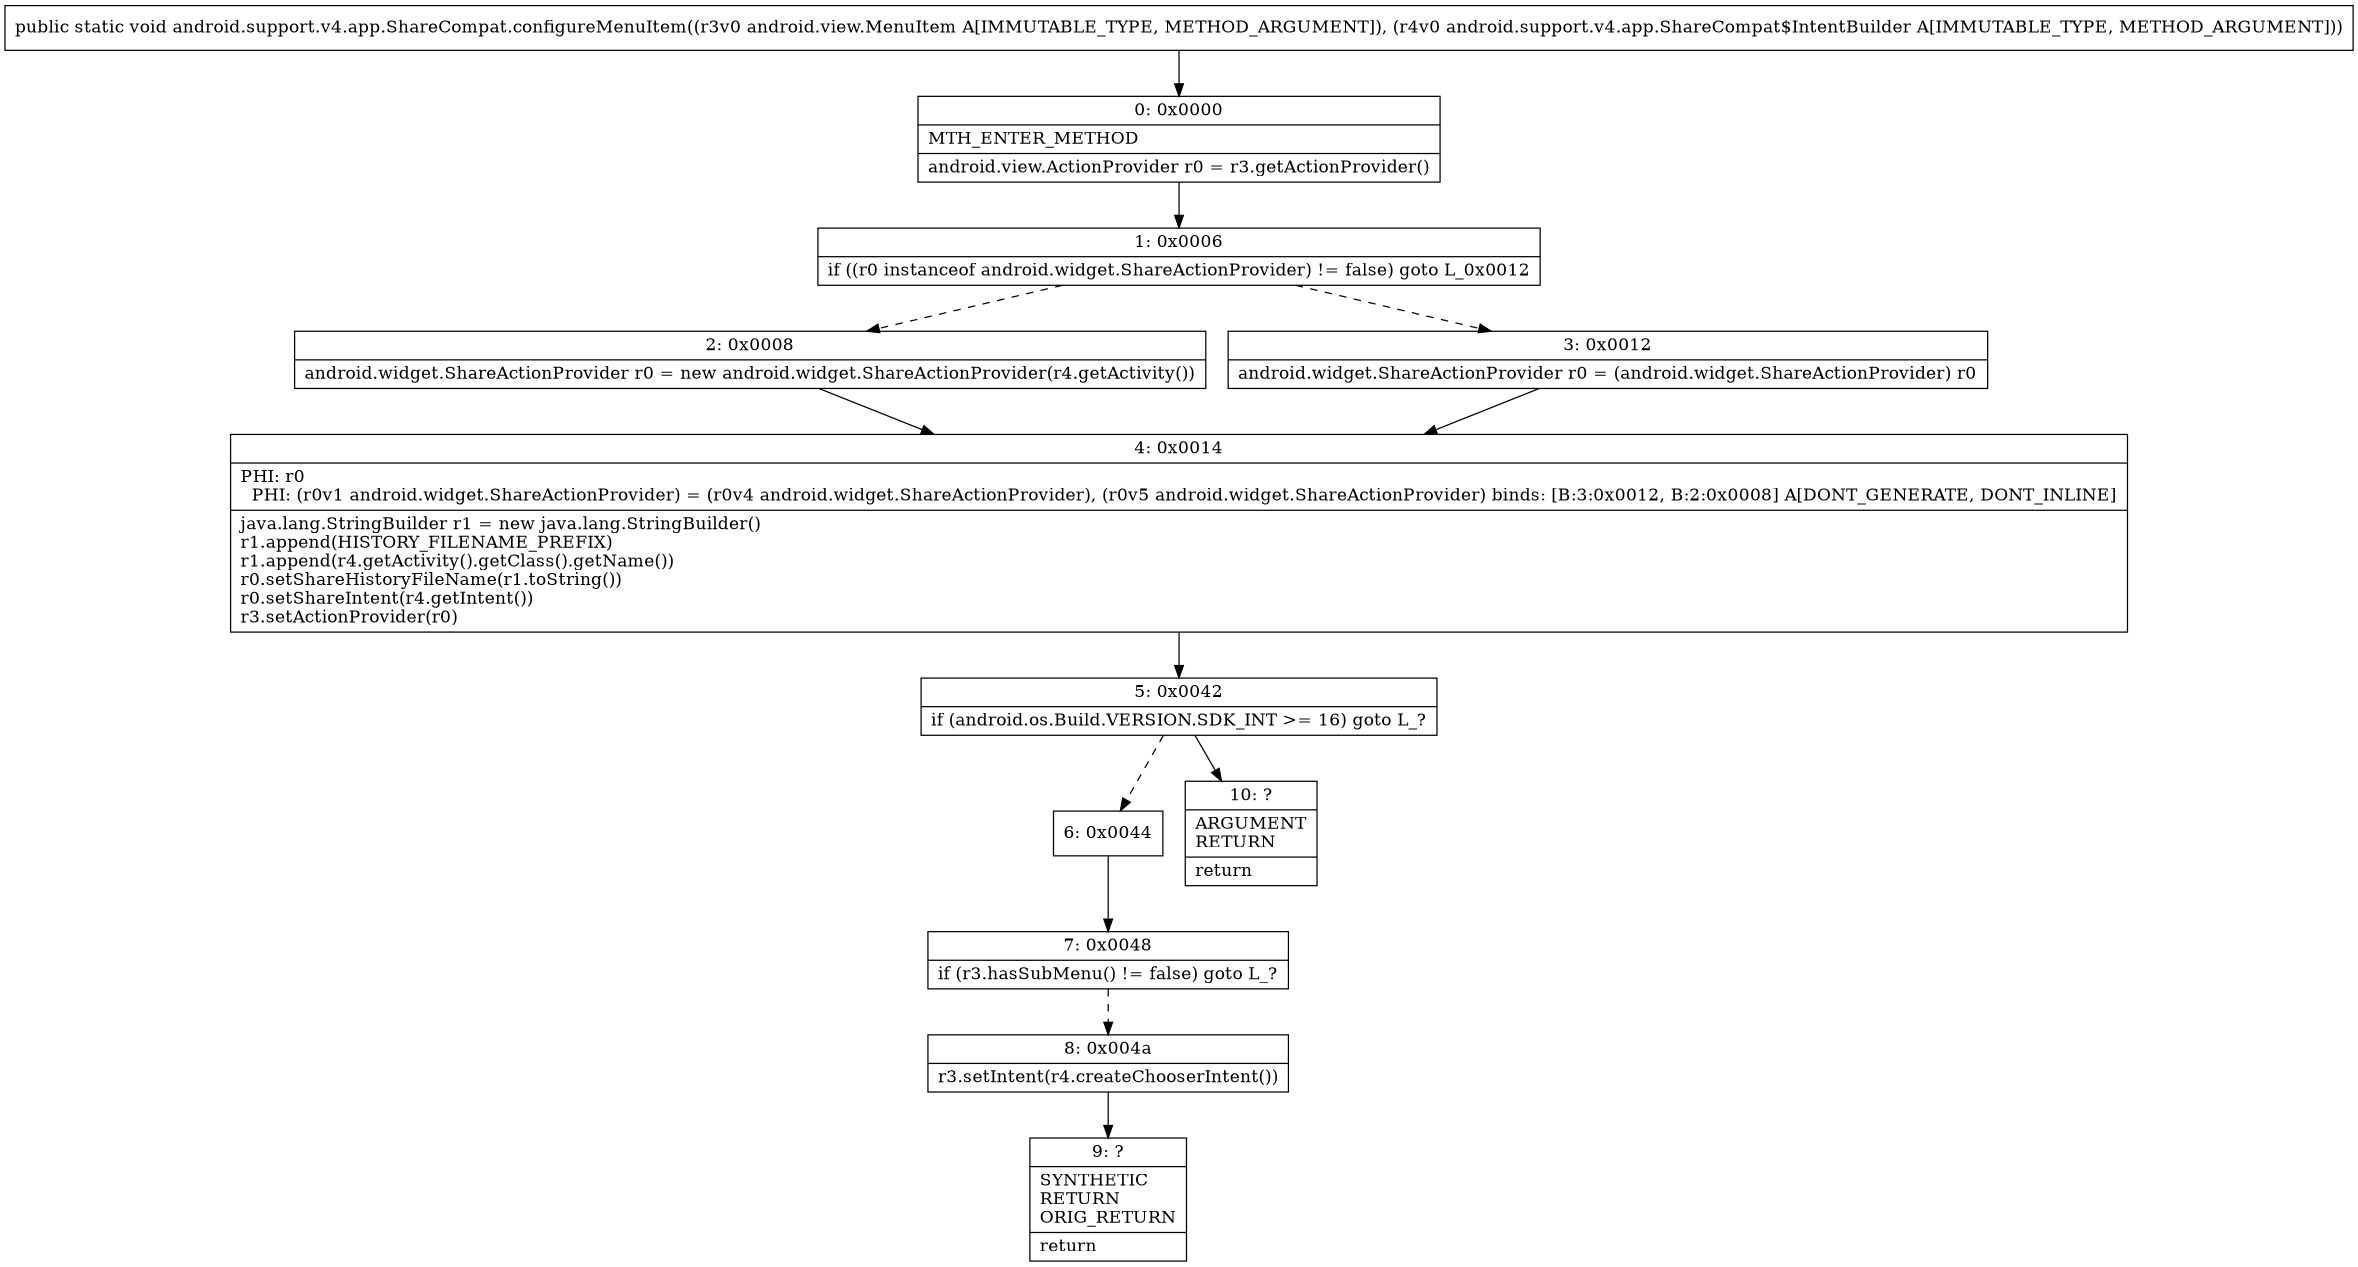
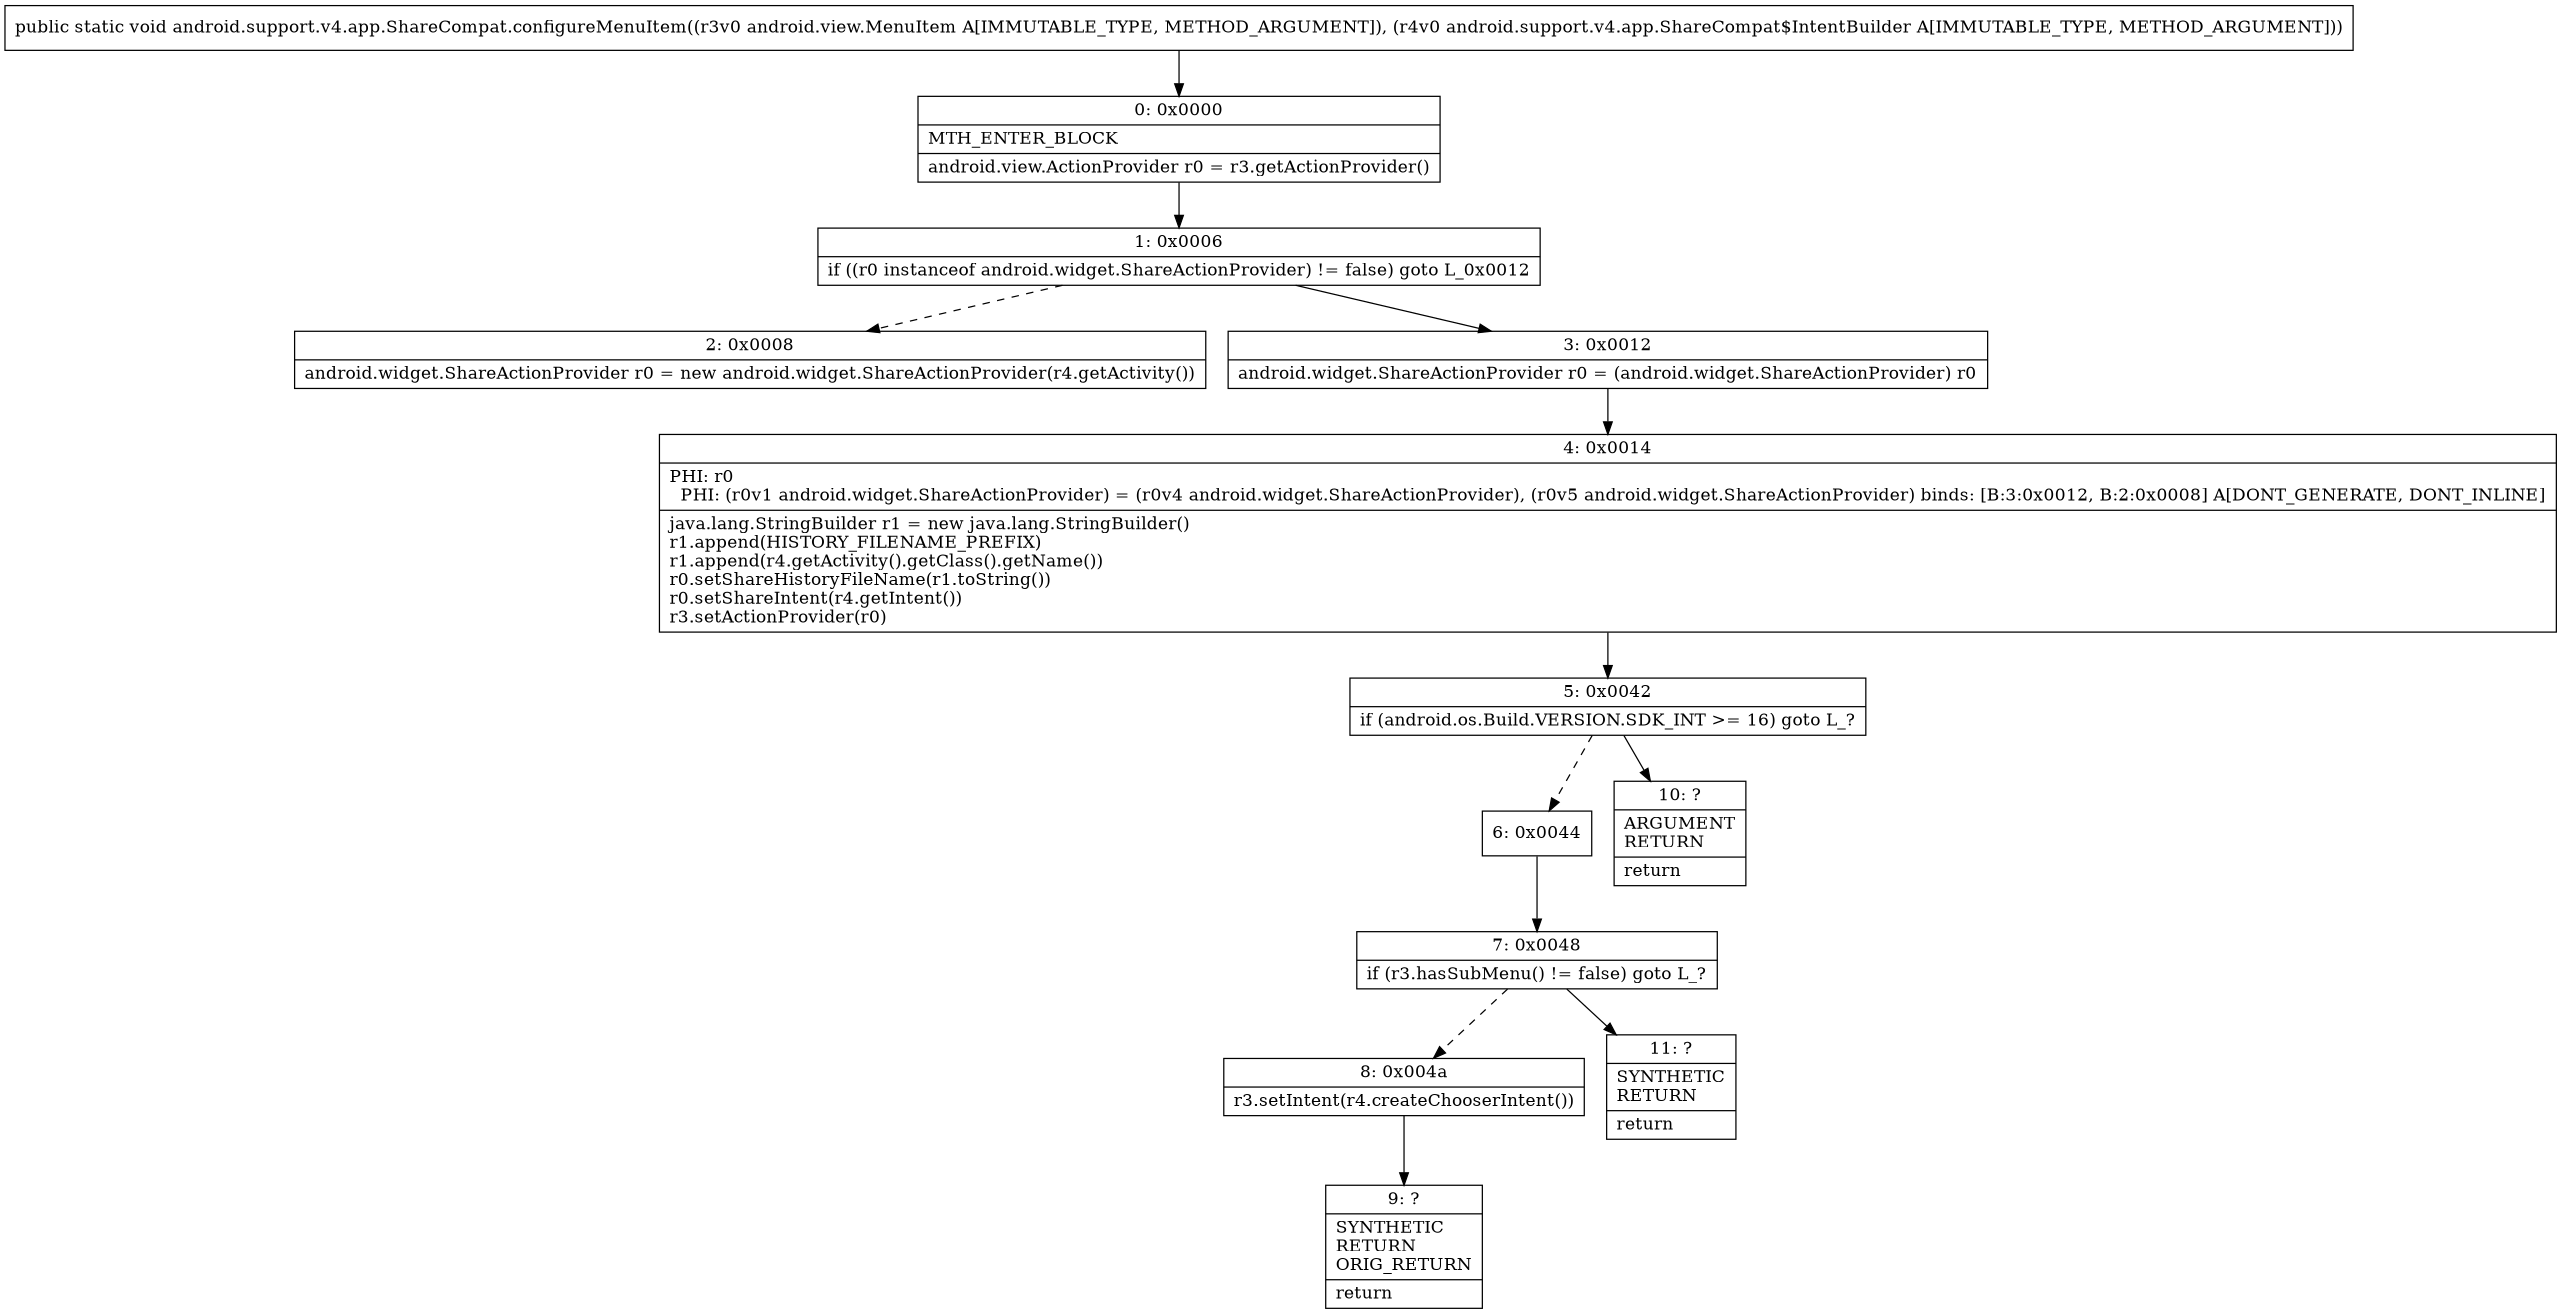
(1034, 139) -> (1024, 139)
(1387, 307) -> (1387, 307)
(871, 409) -> none
none -> (1671, 1087)
